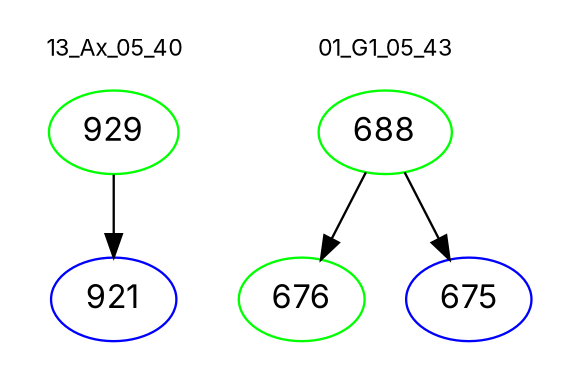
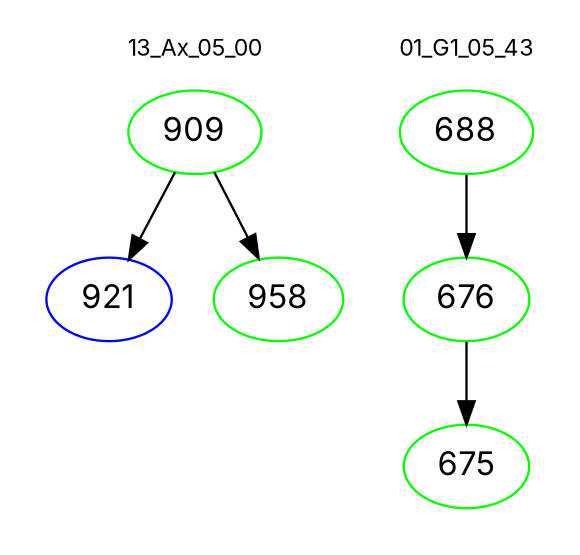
(115, 50) -> (195, 50)
(114, 132) -> (195, 132)
(422, 205) -> (466, 372)
none -> (278, 299)
(469, 299) -> (466, 466)
